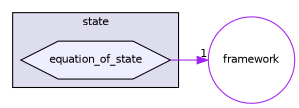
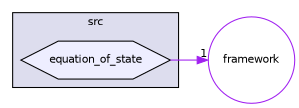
(96, 23) -> (96, 23)
